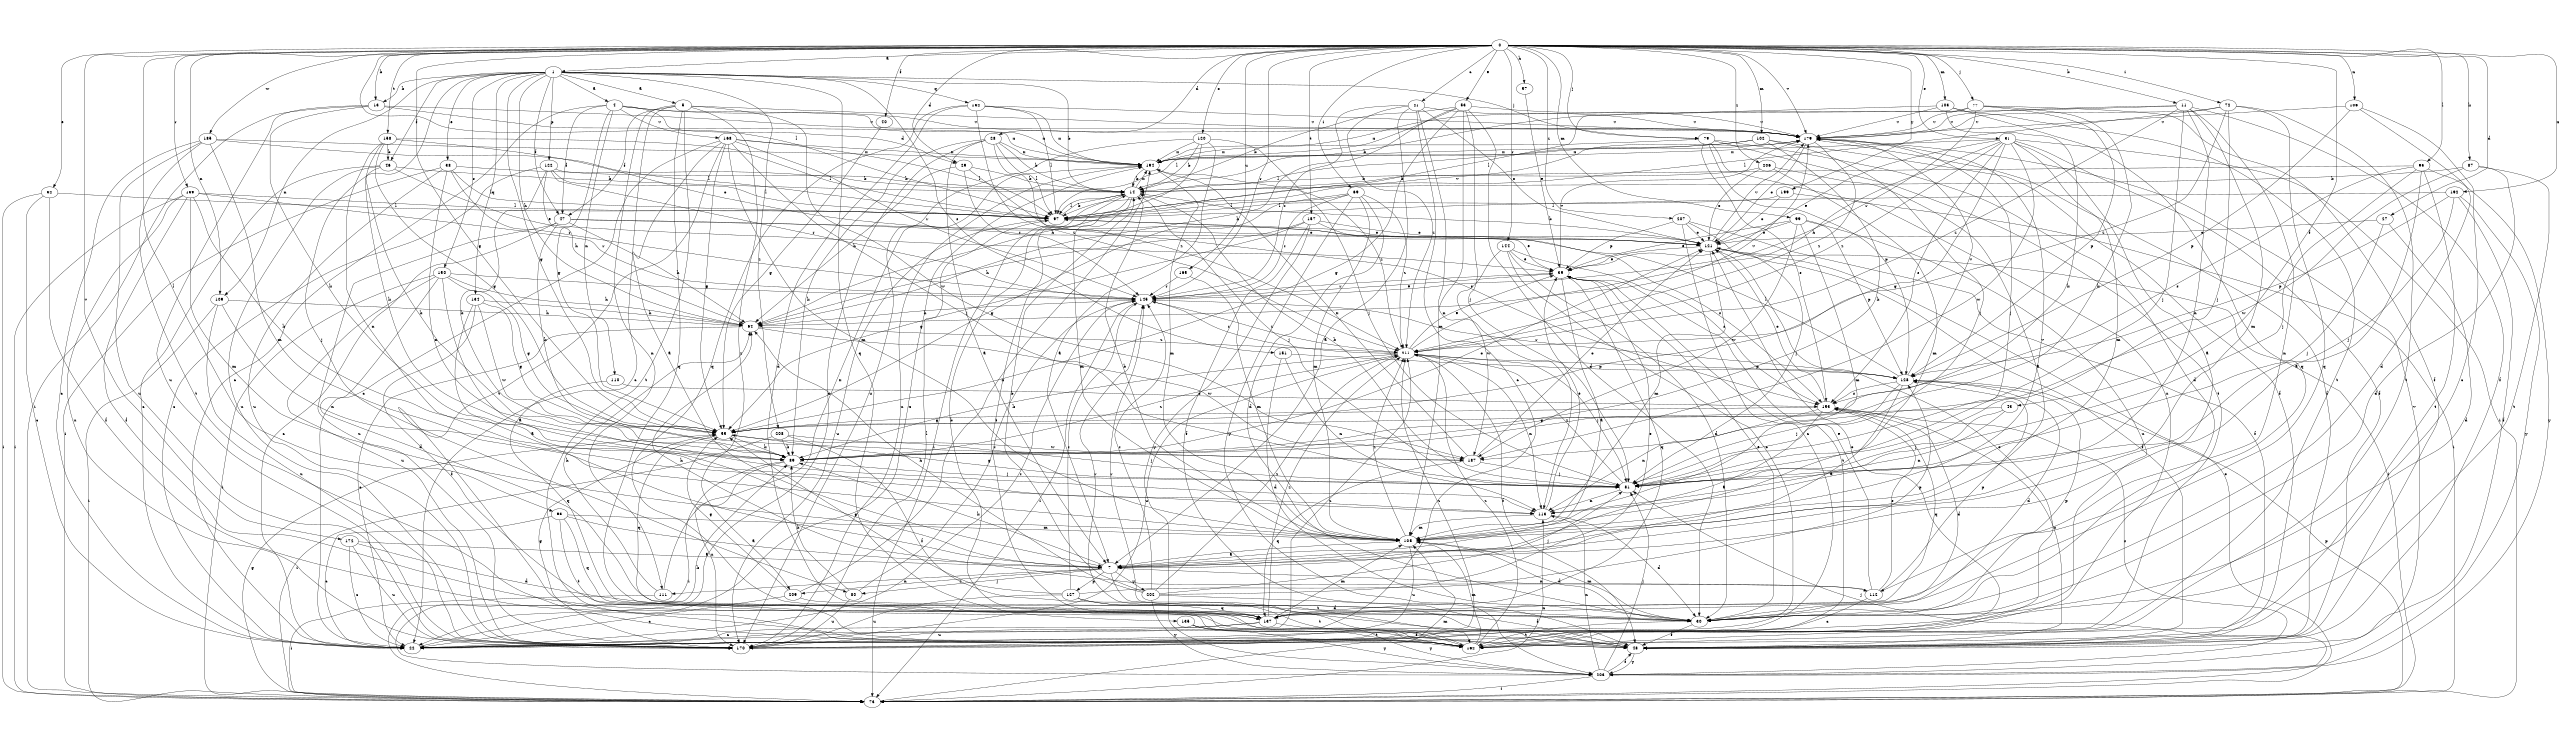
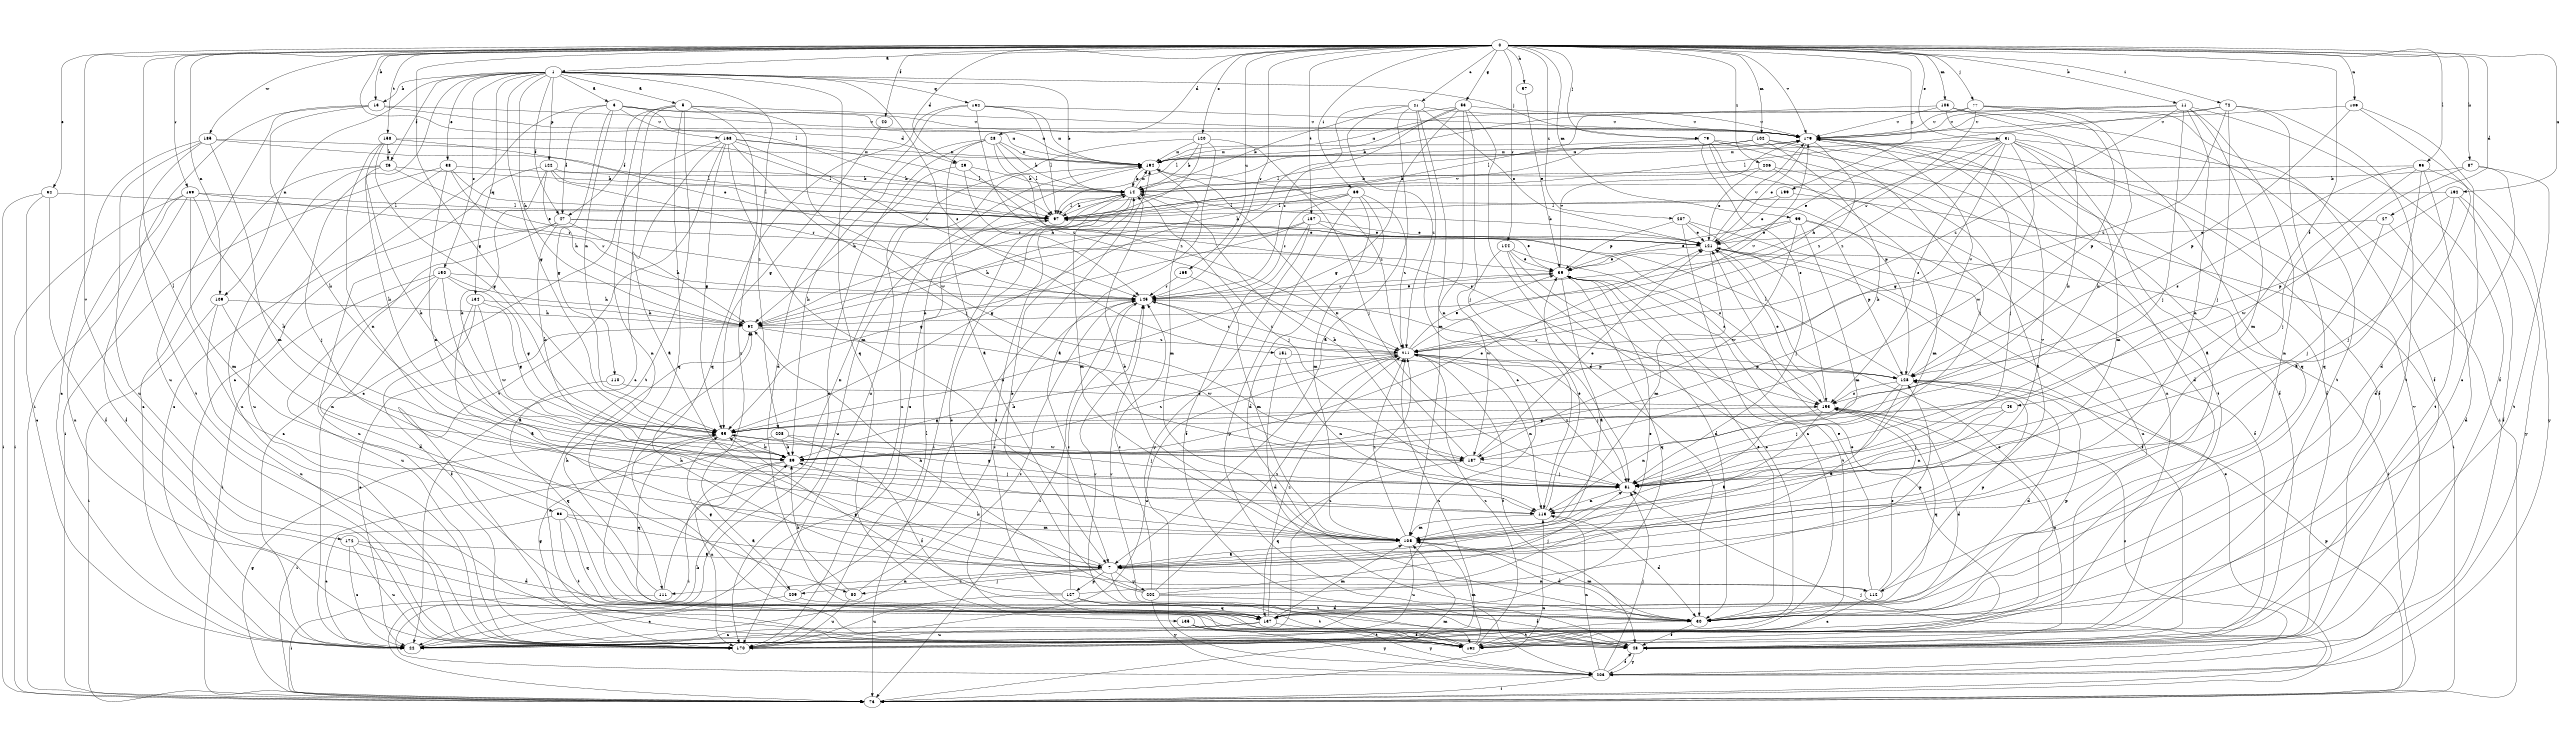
(1488, 72) -> (1488, 72)
(615, 105) -> (615, 105)
